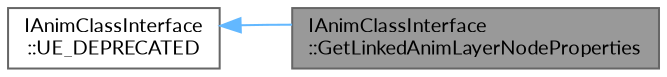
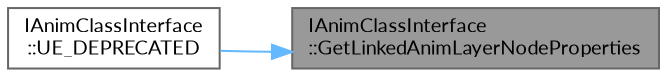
(267, 25) -> (246, 51)
